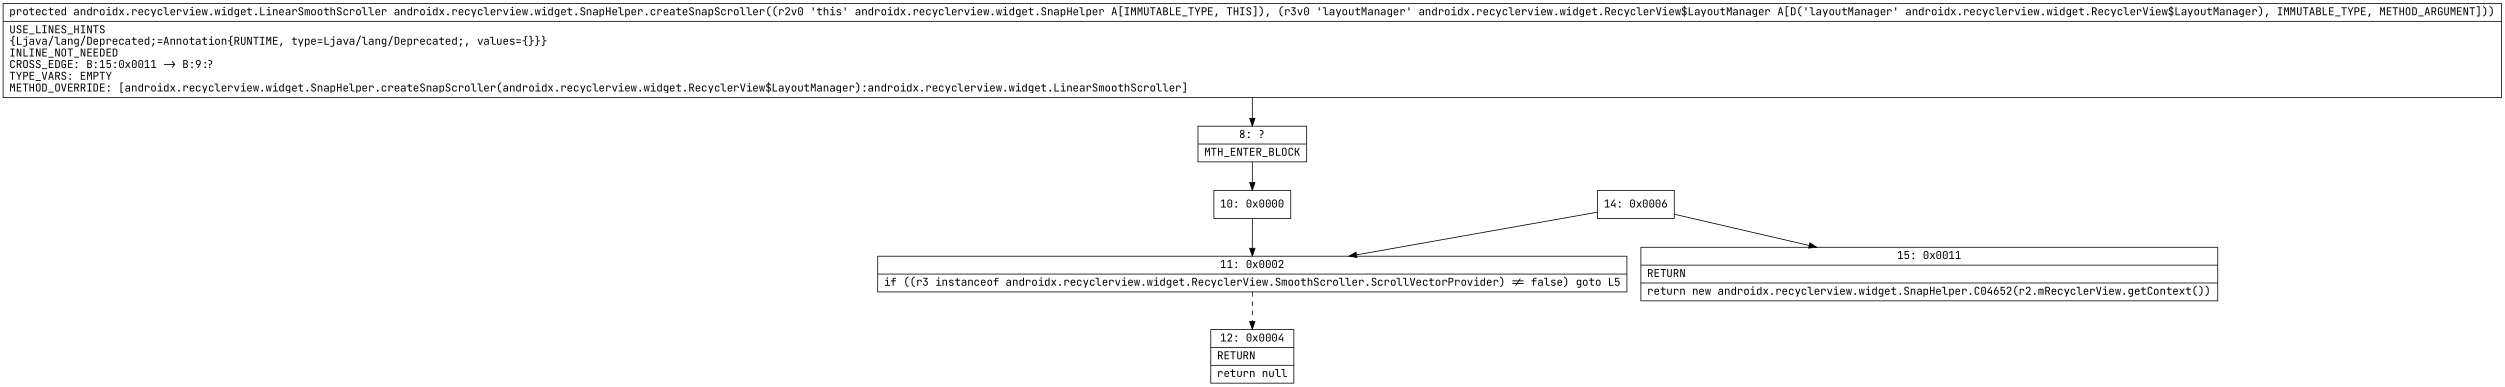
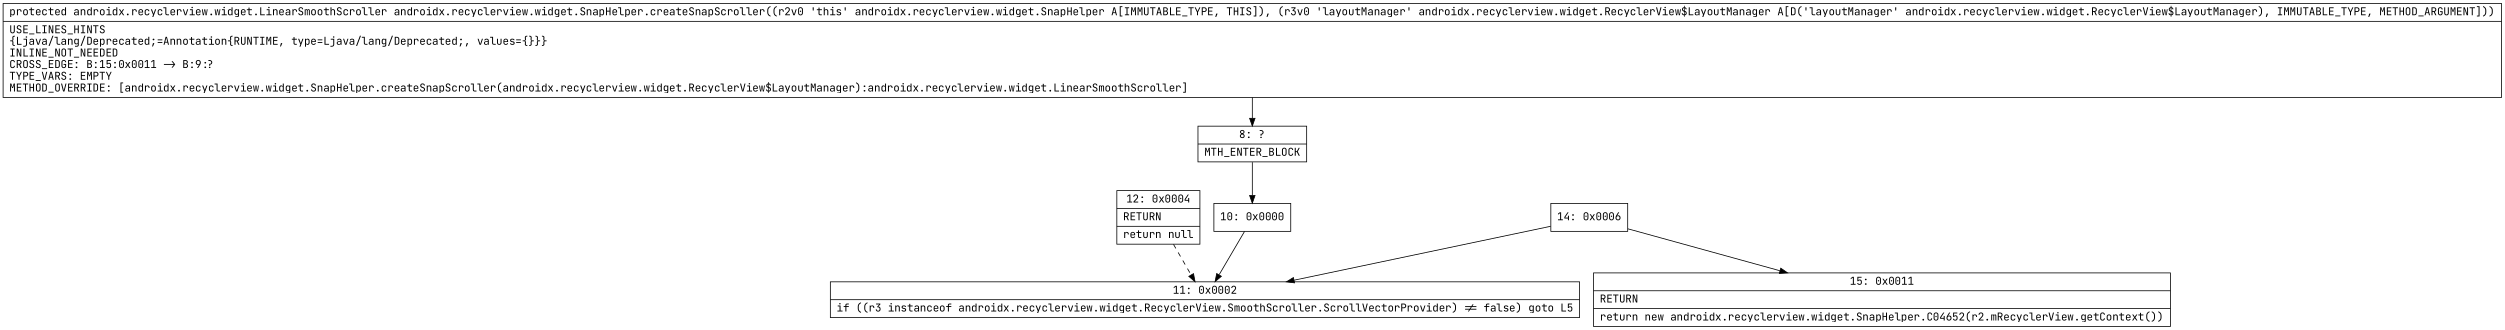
(1252, 307) -> (1182, 260)
